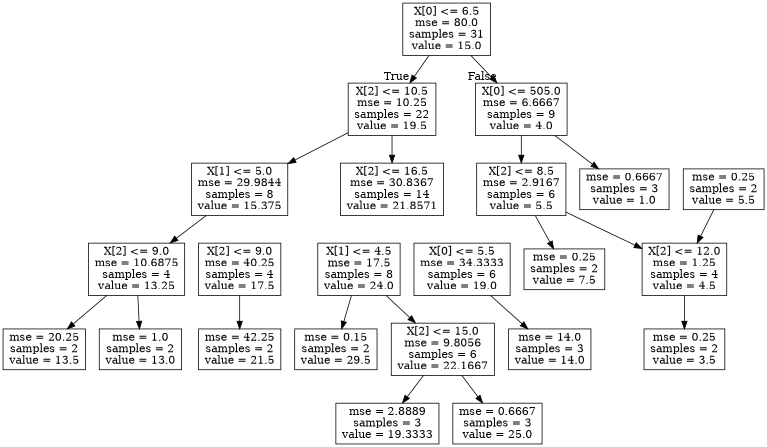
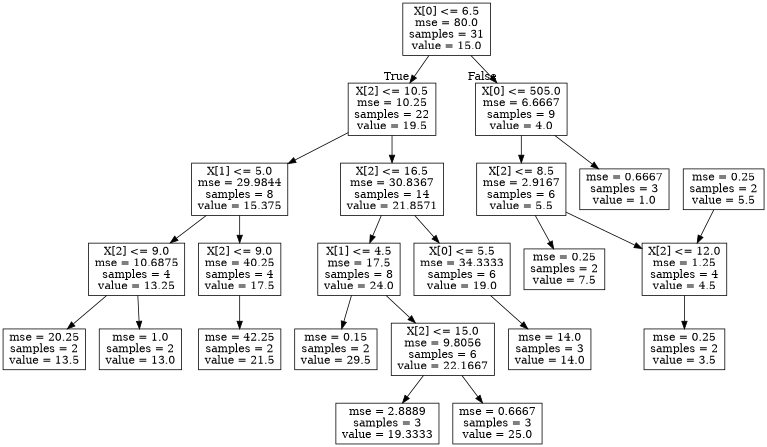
none -> (240, 225)
none -> (377, 226)
none -> (424, 226)
